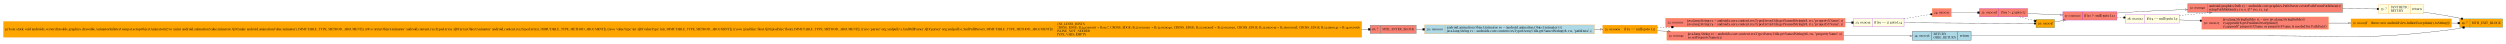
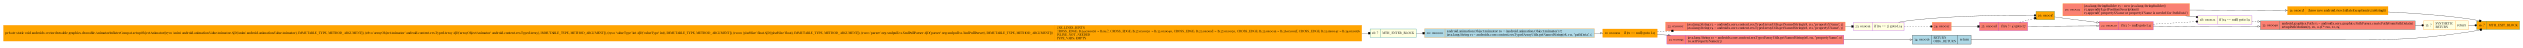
(2190, 20) -> (2191, 16)
(1393, 29) -> (1393, 33)
(1755, 36) -> (1755, 40)
